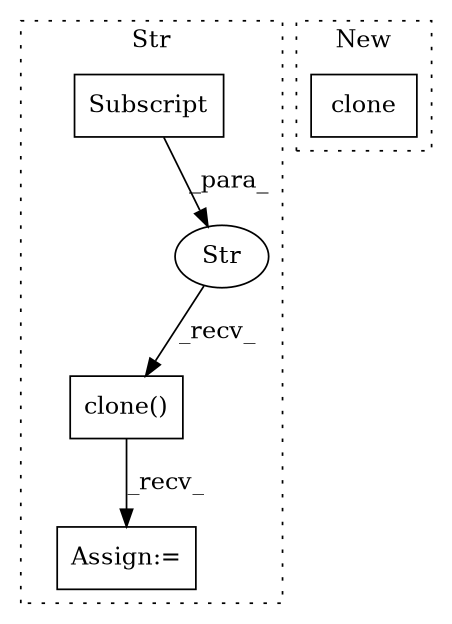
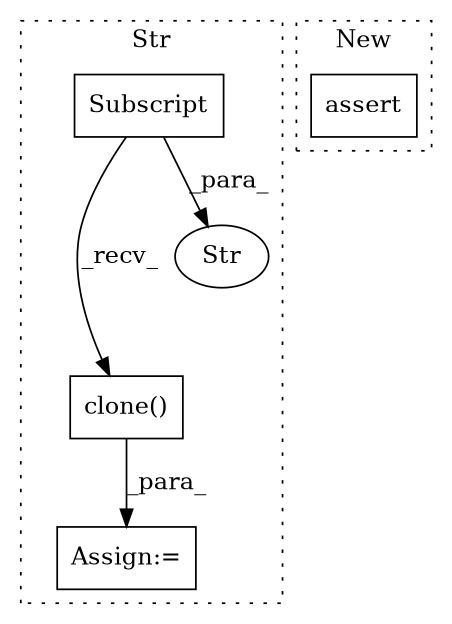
(364, 106) -> (364, 106)
(180, 323) -> (78, 244)
(166, 483) -> (166, 483)
